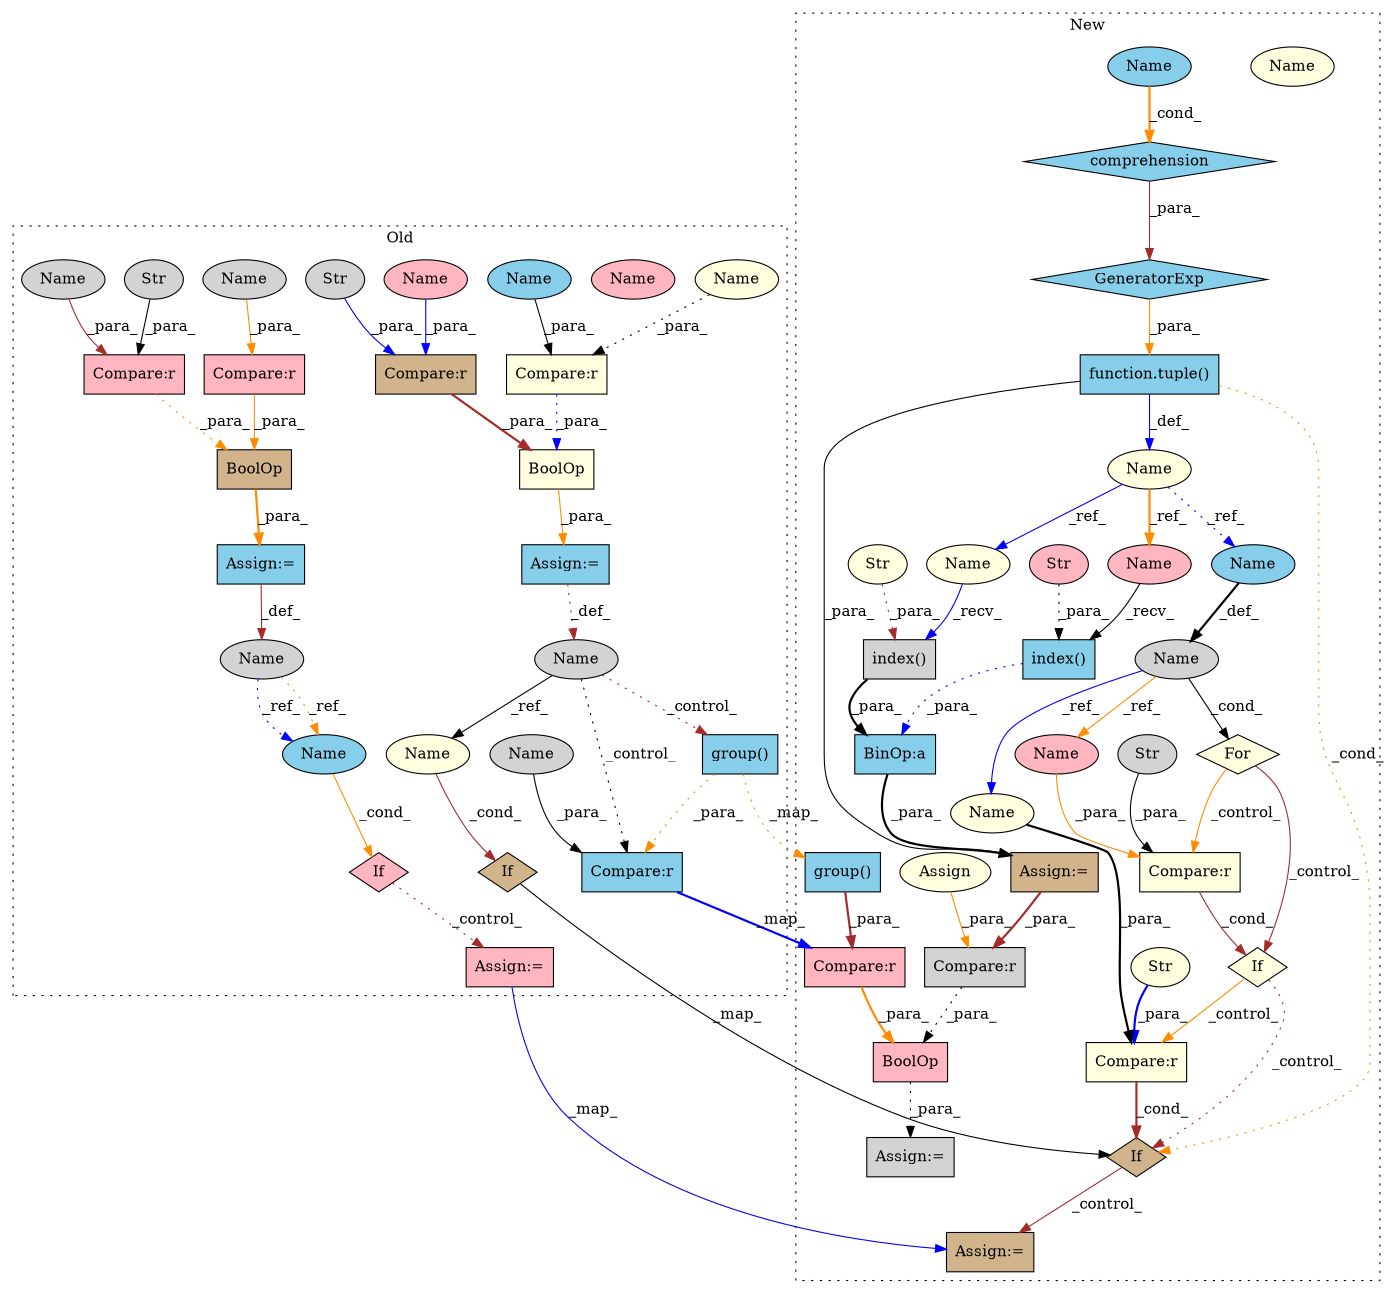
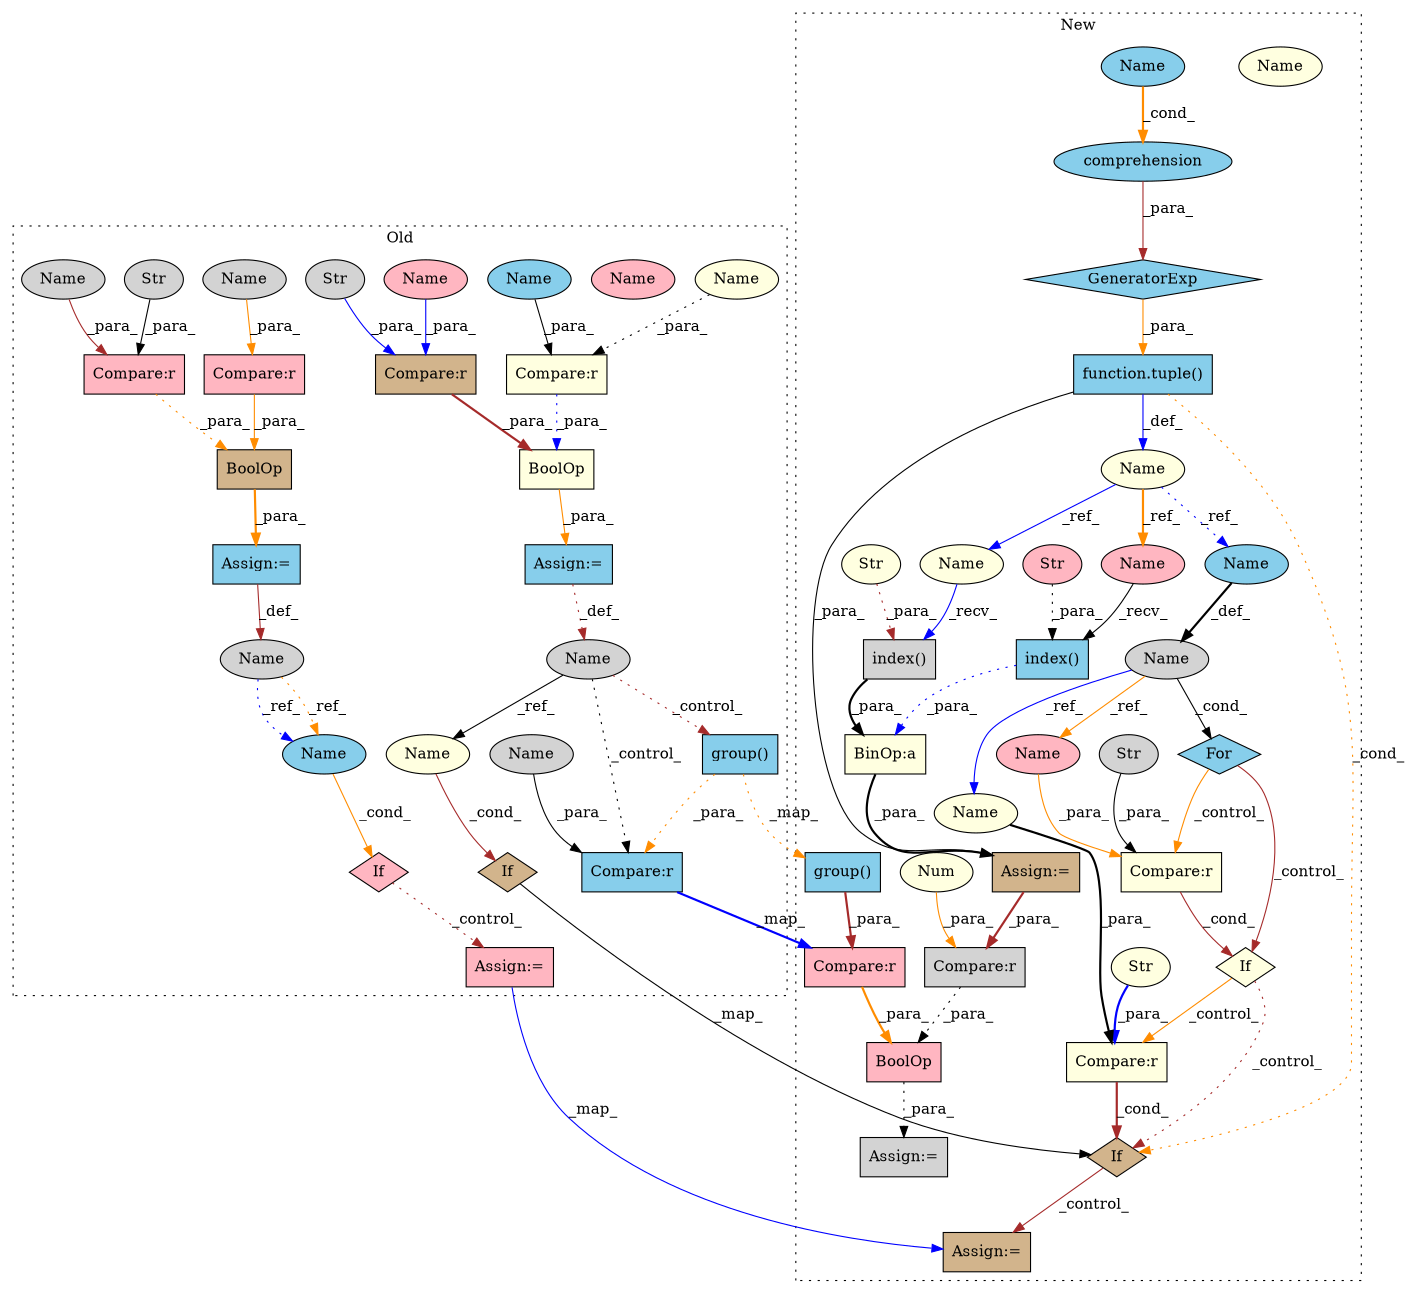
(1150, 162) -> (1143, 162)
(895, 754) -> (885, 754)
(1238, 754) -> (1219, 754)
(945, 872) -> (937, 872)
